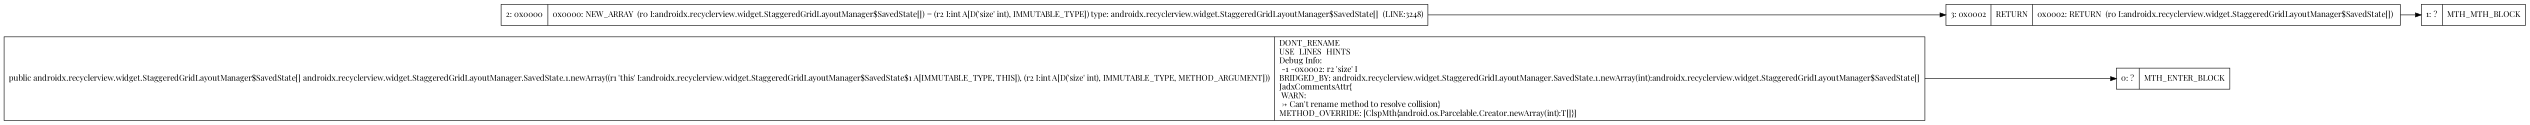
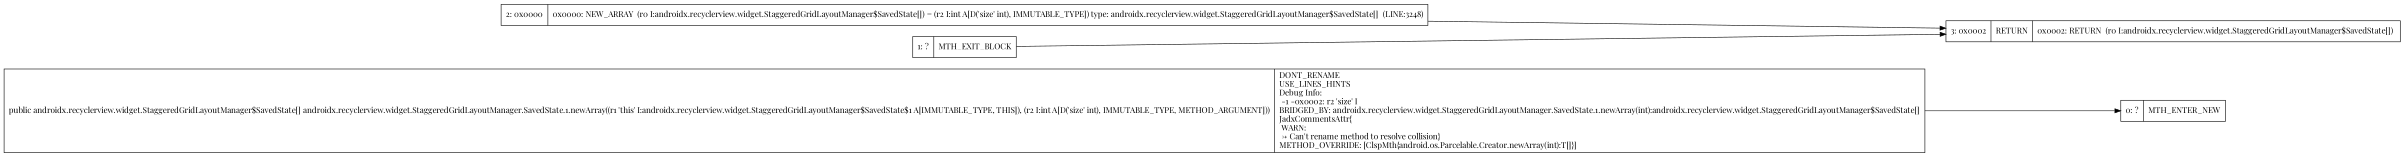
(2408, 15) -> (1478, 40)
(2484, 15) -> (975, 47)
(2185, 78) -> (2185, 111)
